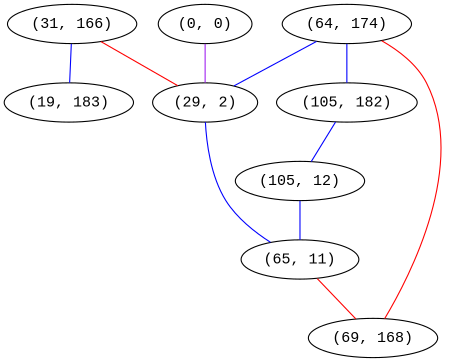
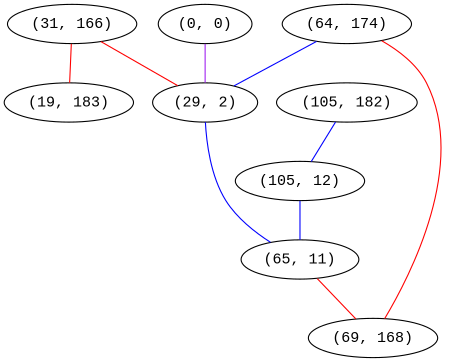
(70, 63) -> (70, 63)
(347, 63) -> none
